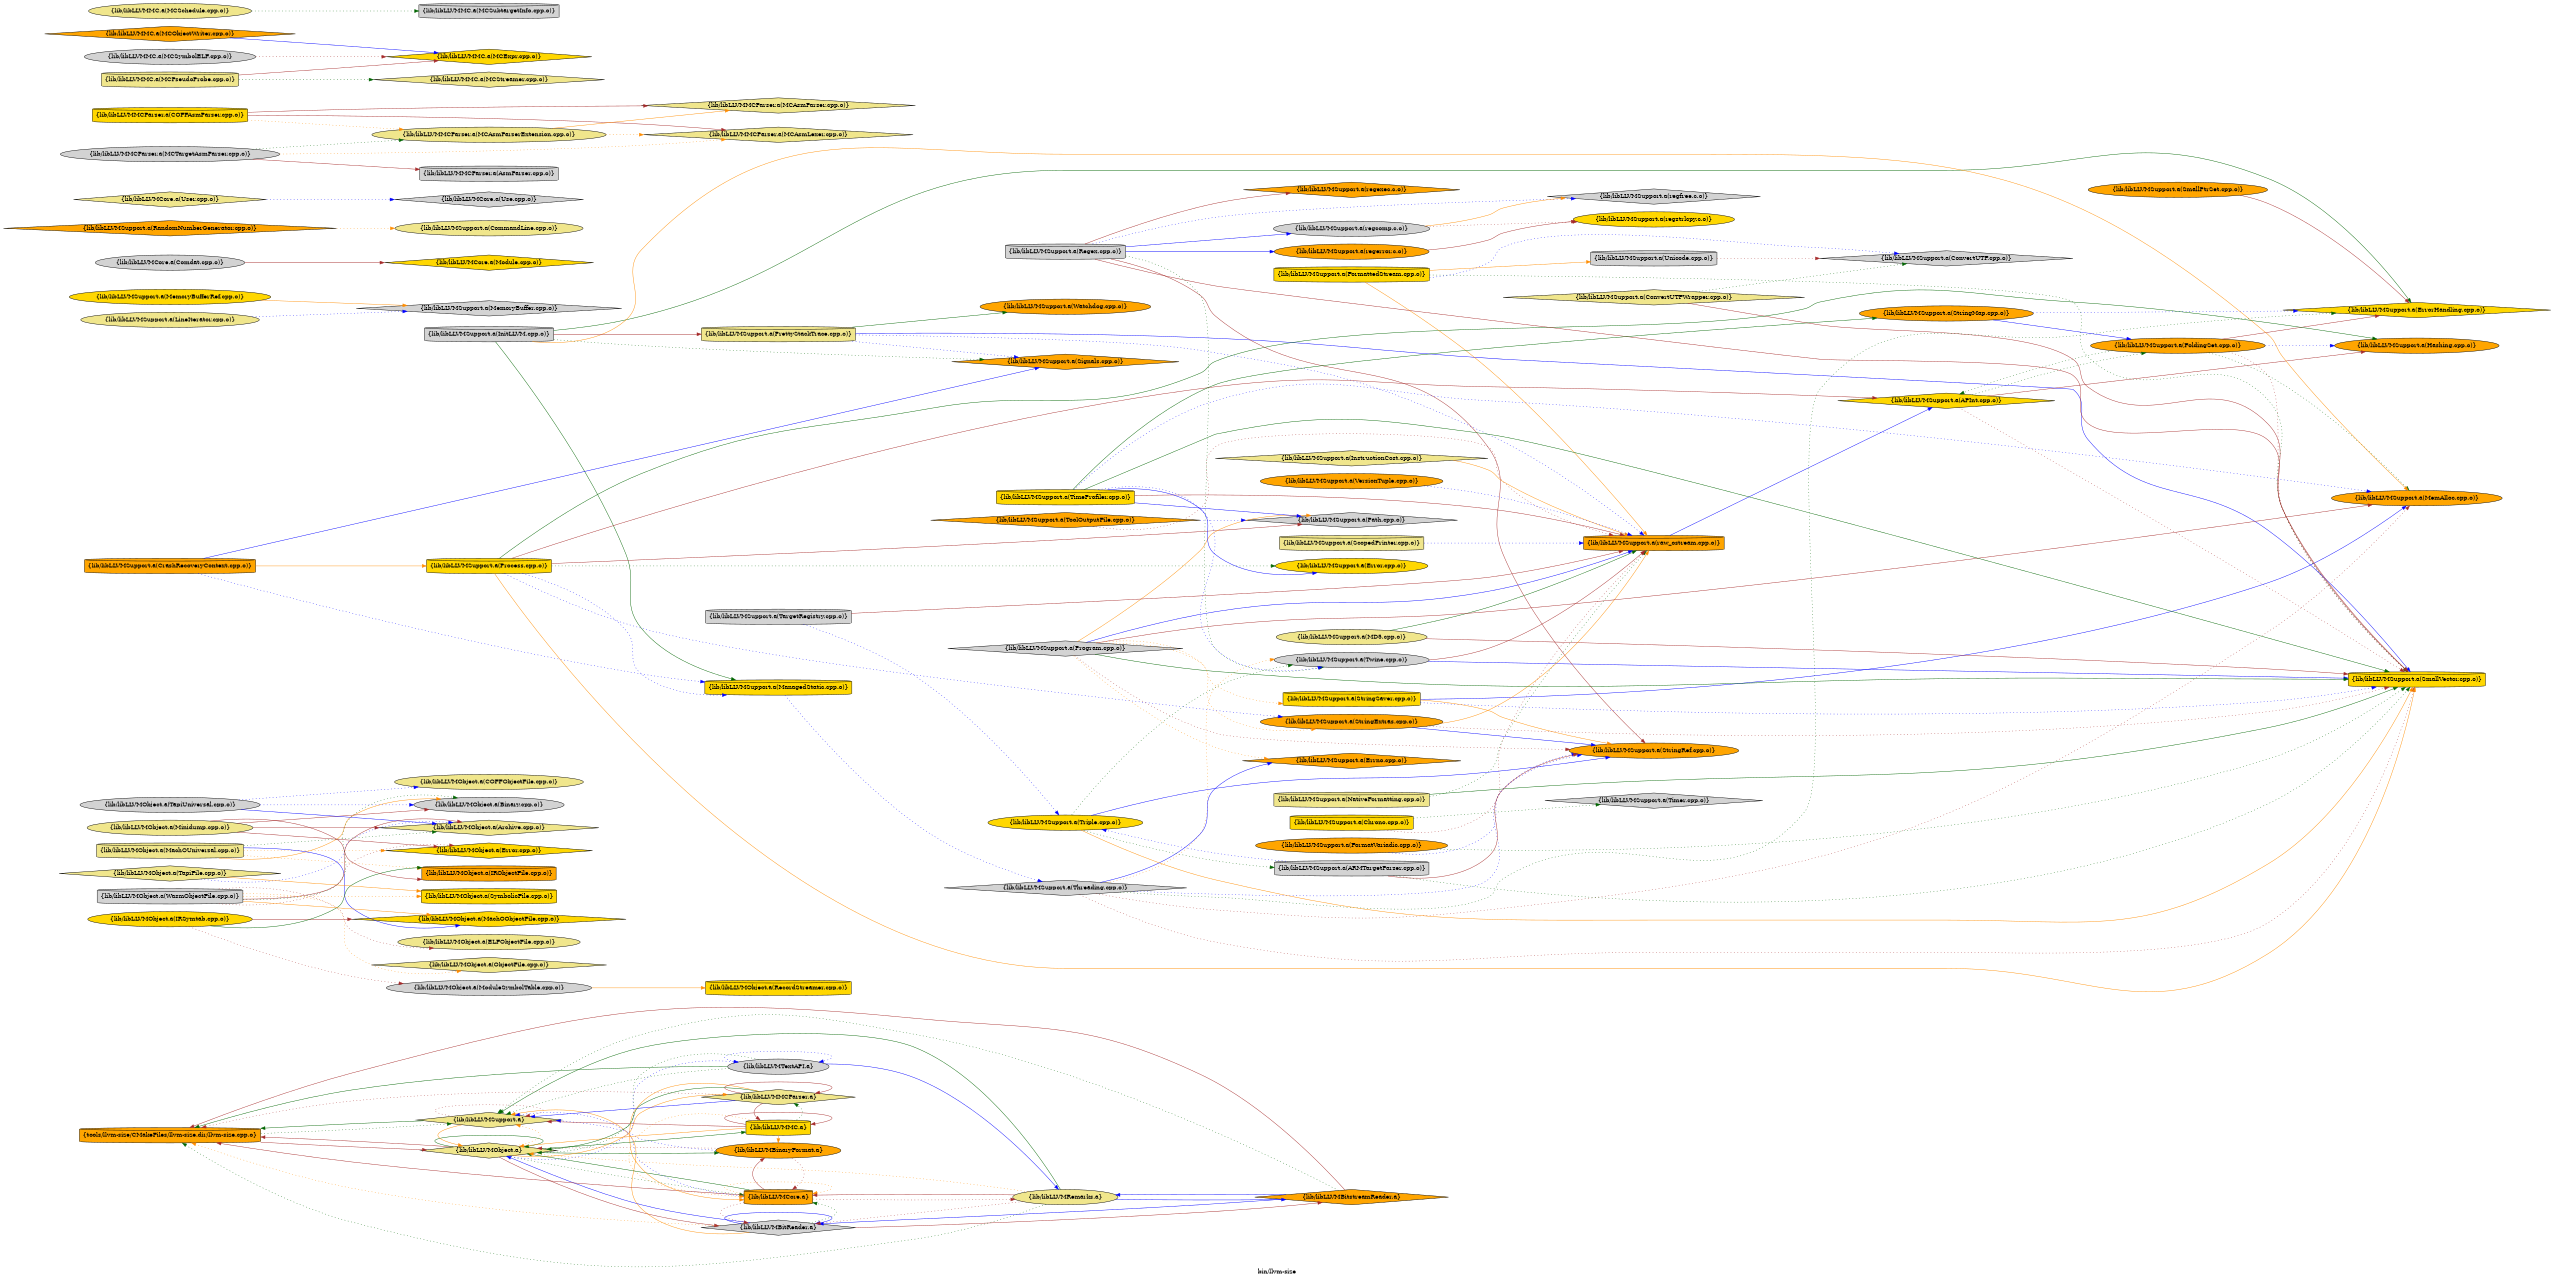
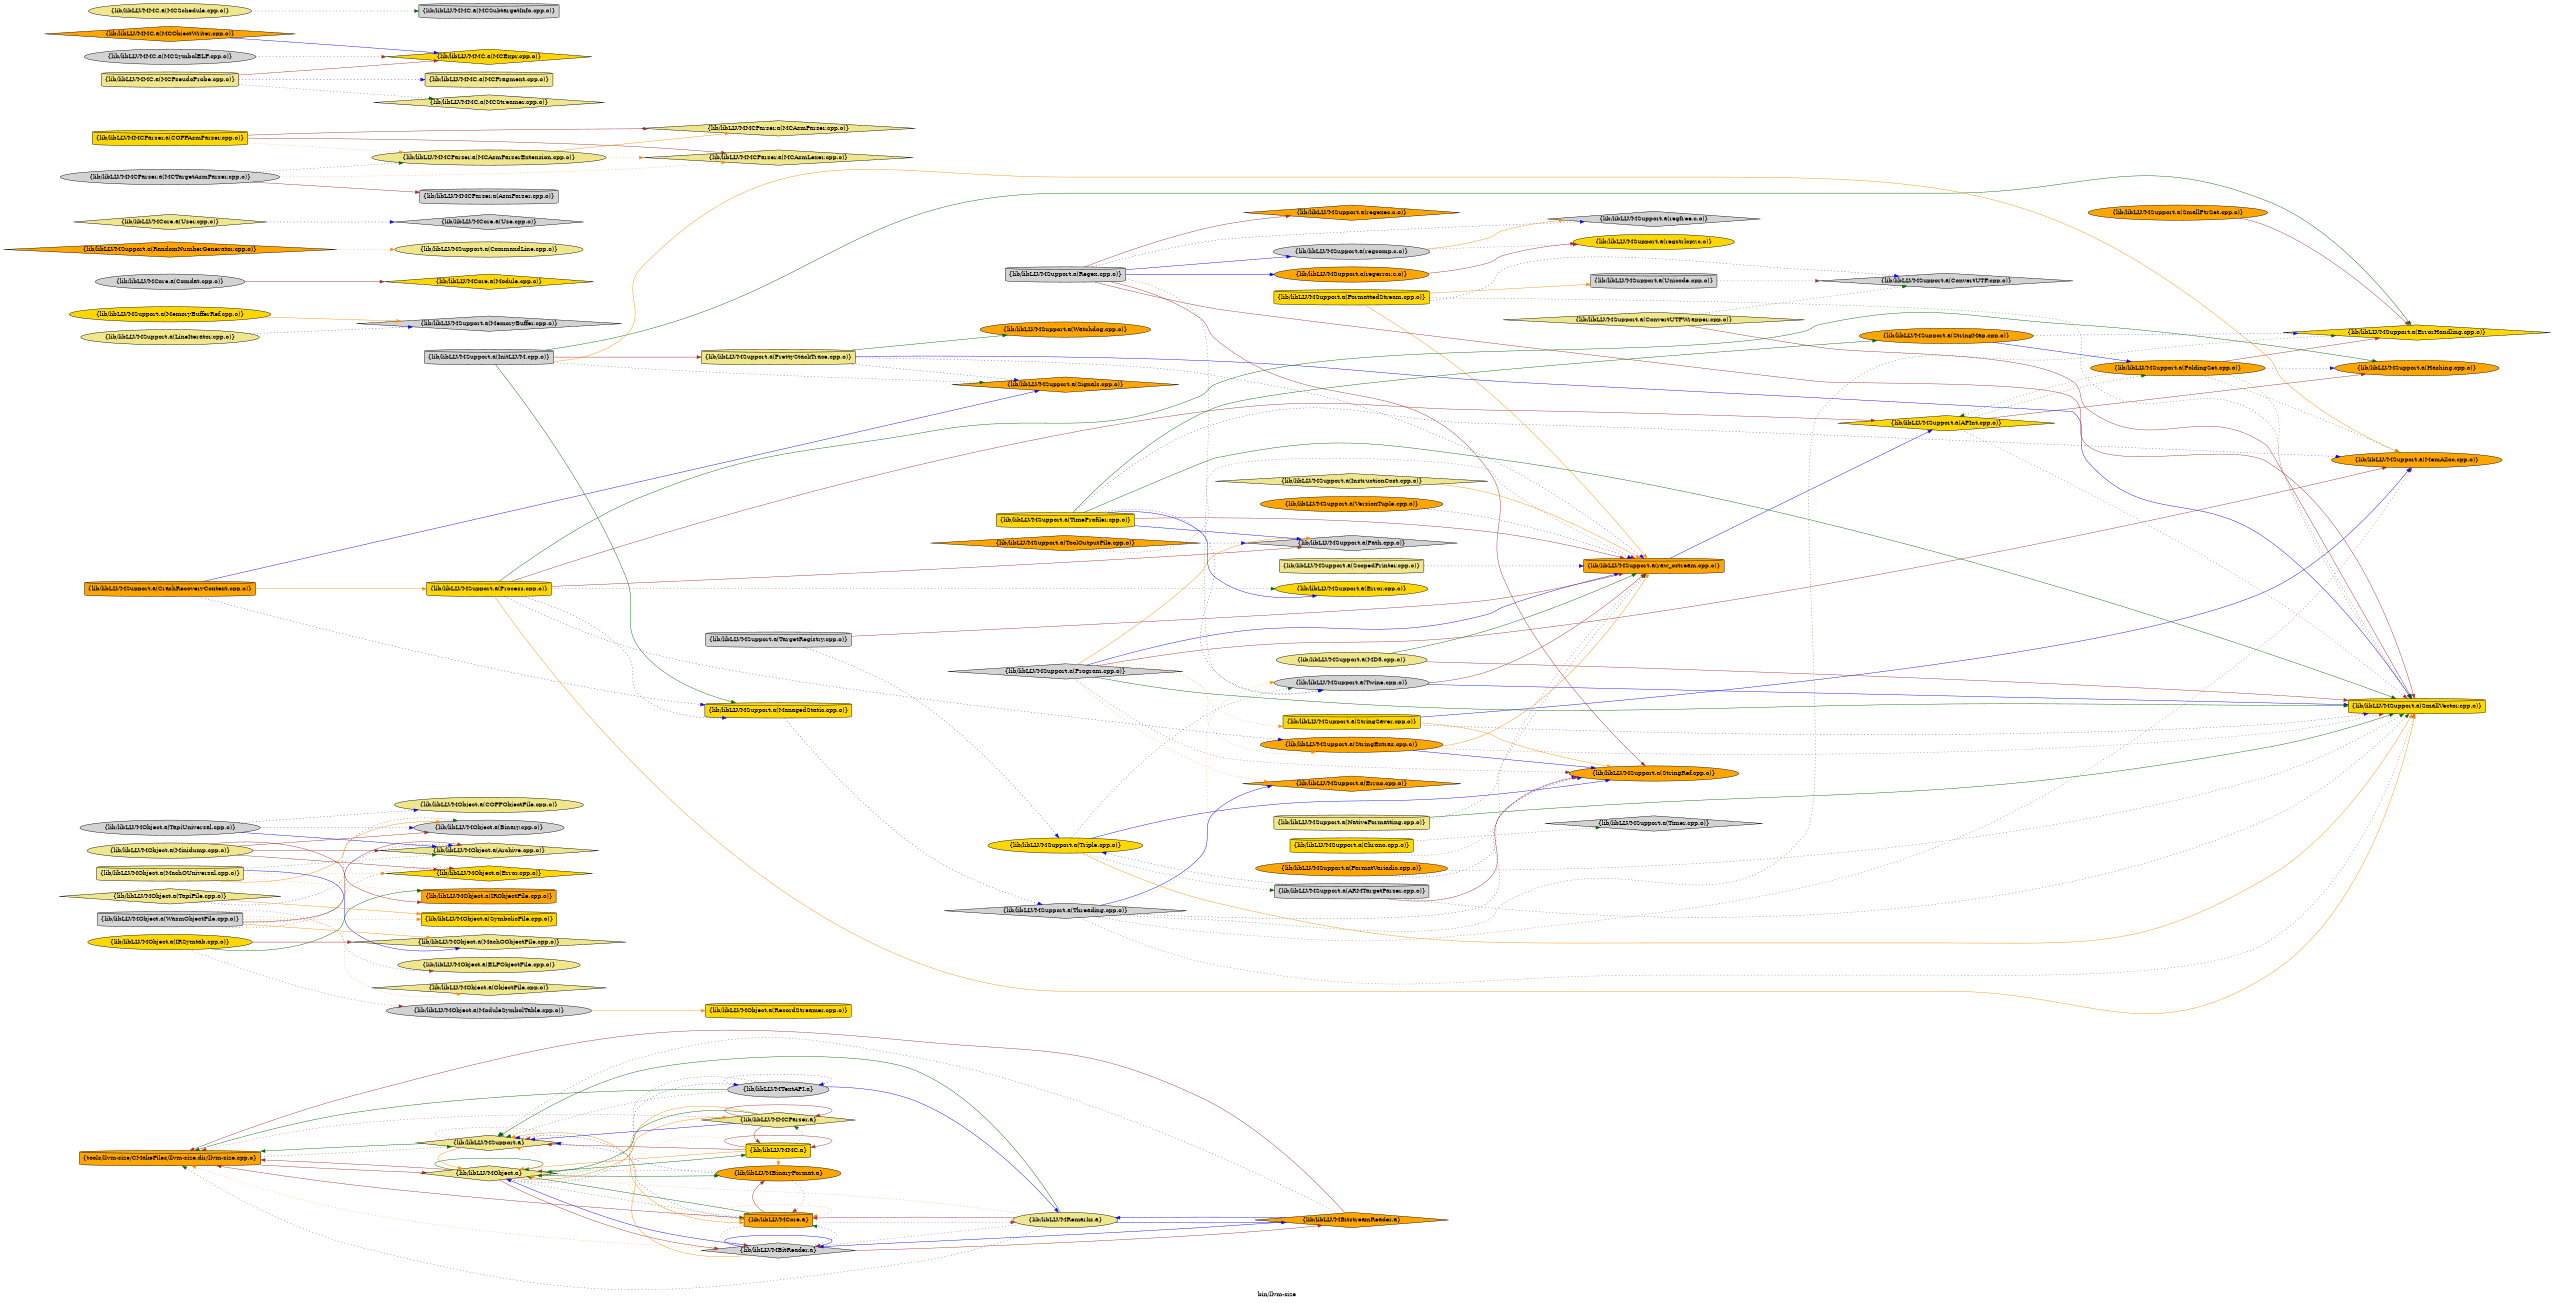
none -> (489, 80)
(489, 919) -> (489, 942)
